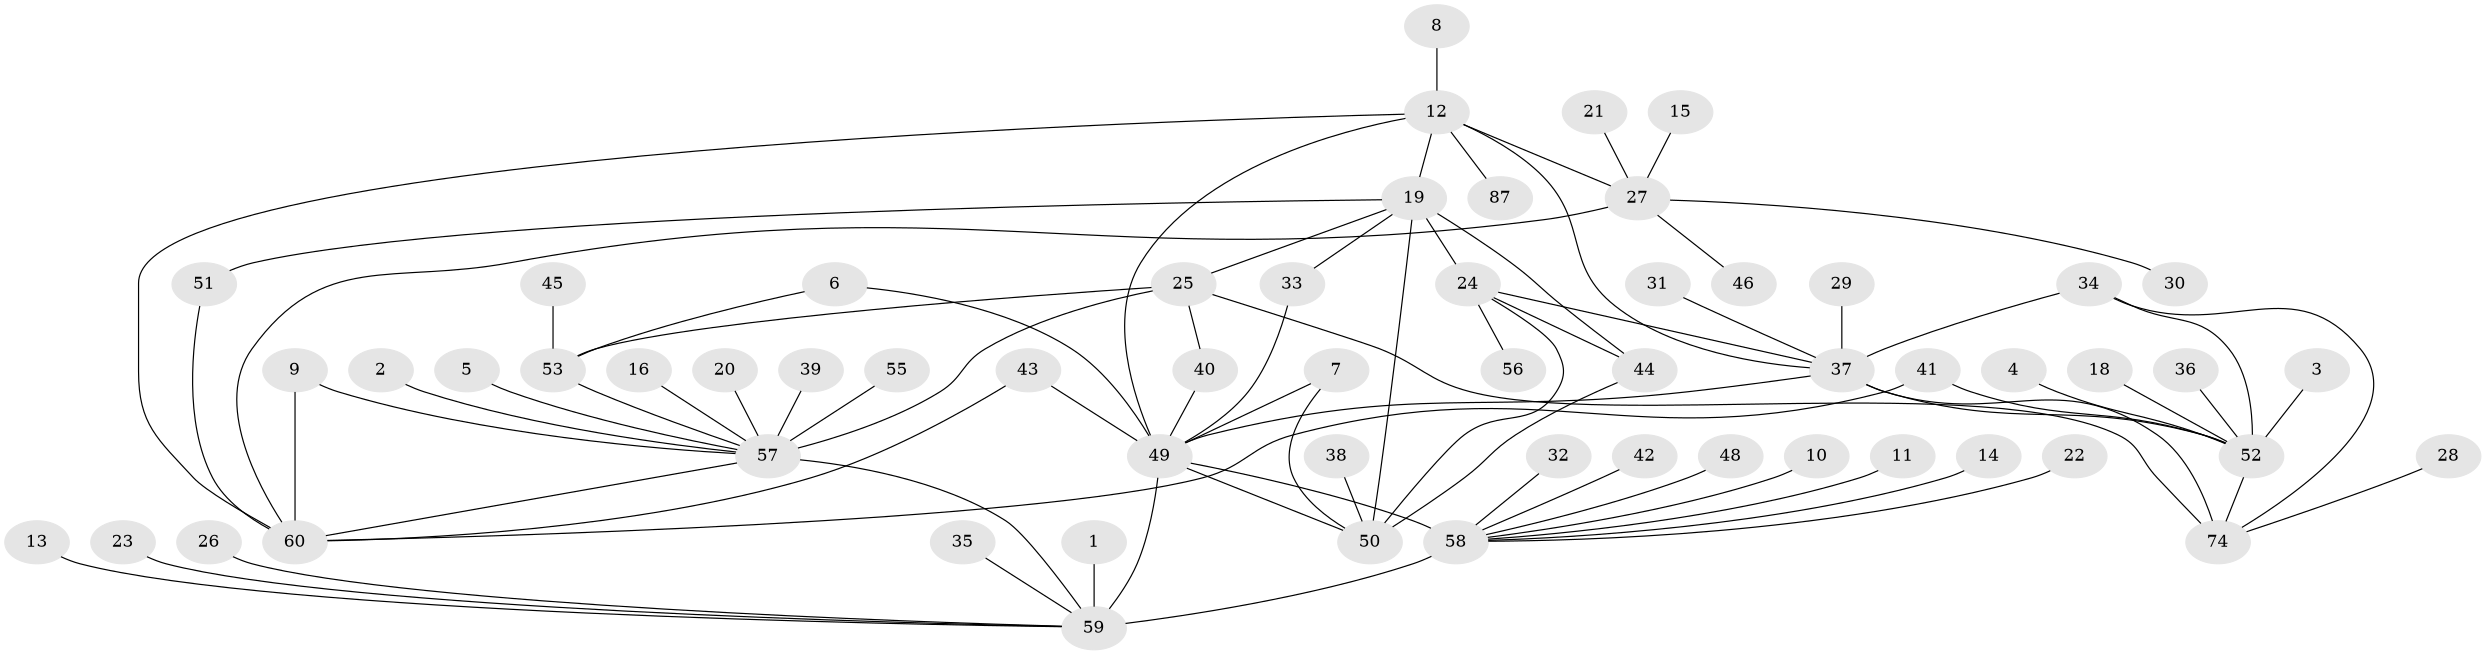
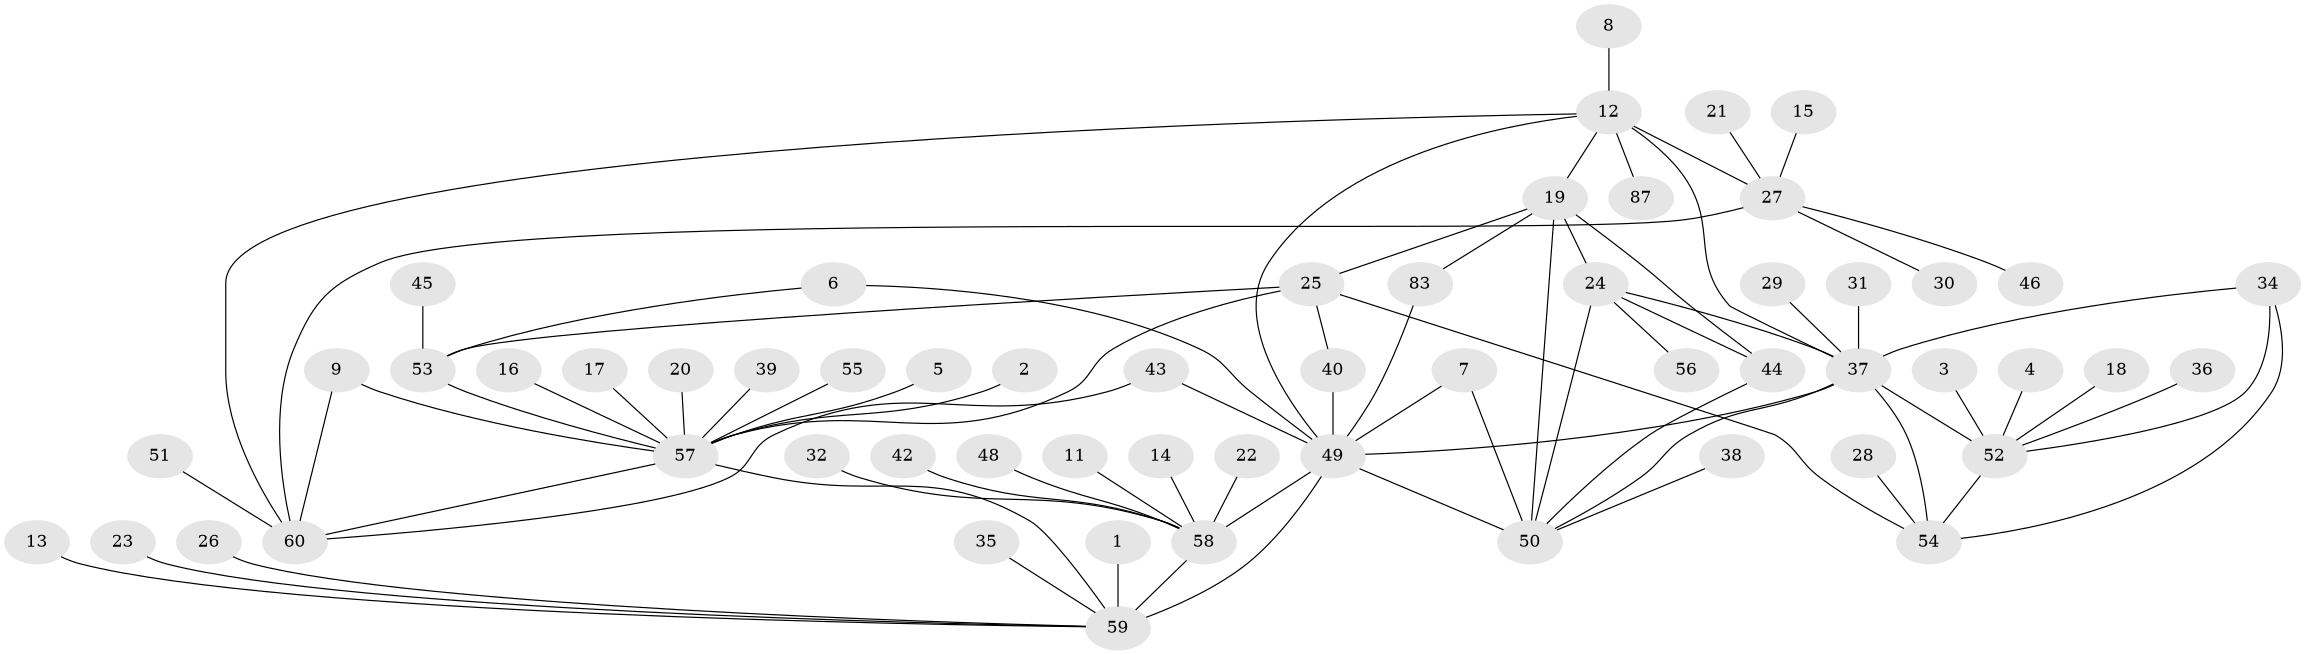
(804, 214) -> none
(1292, 284) -> (1420, 284)
none -> (595, 370)
(1928, 370) -> none
none -> (1684, 438)
(1817, 456) -> none
(2218, 542) -> (1929, 542)
